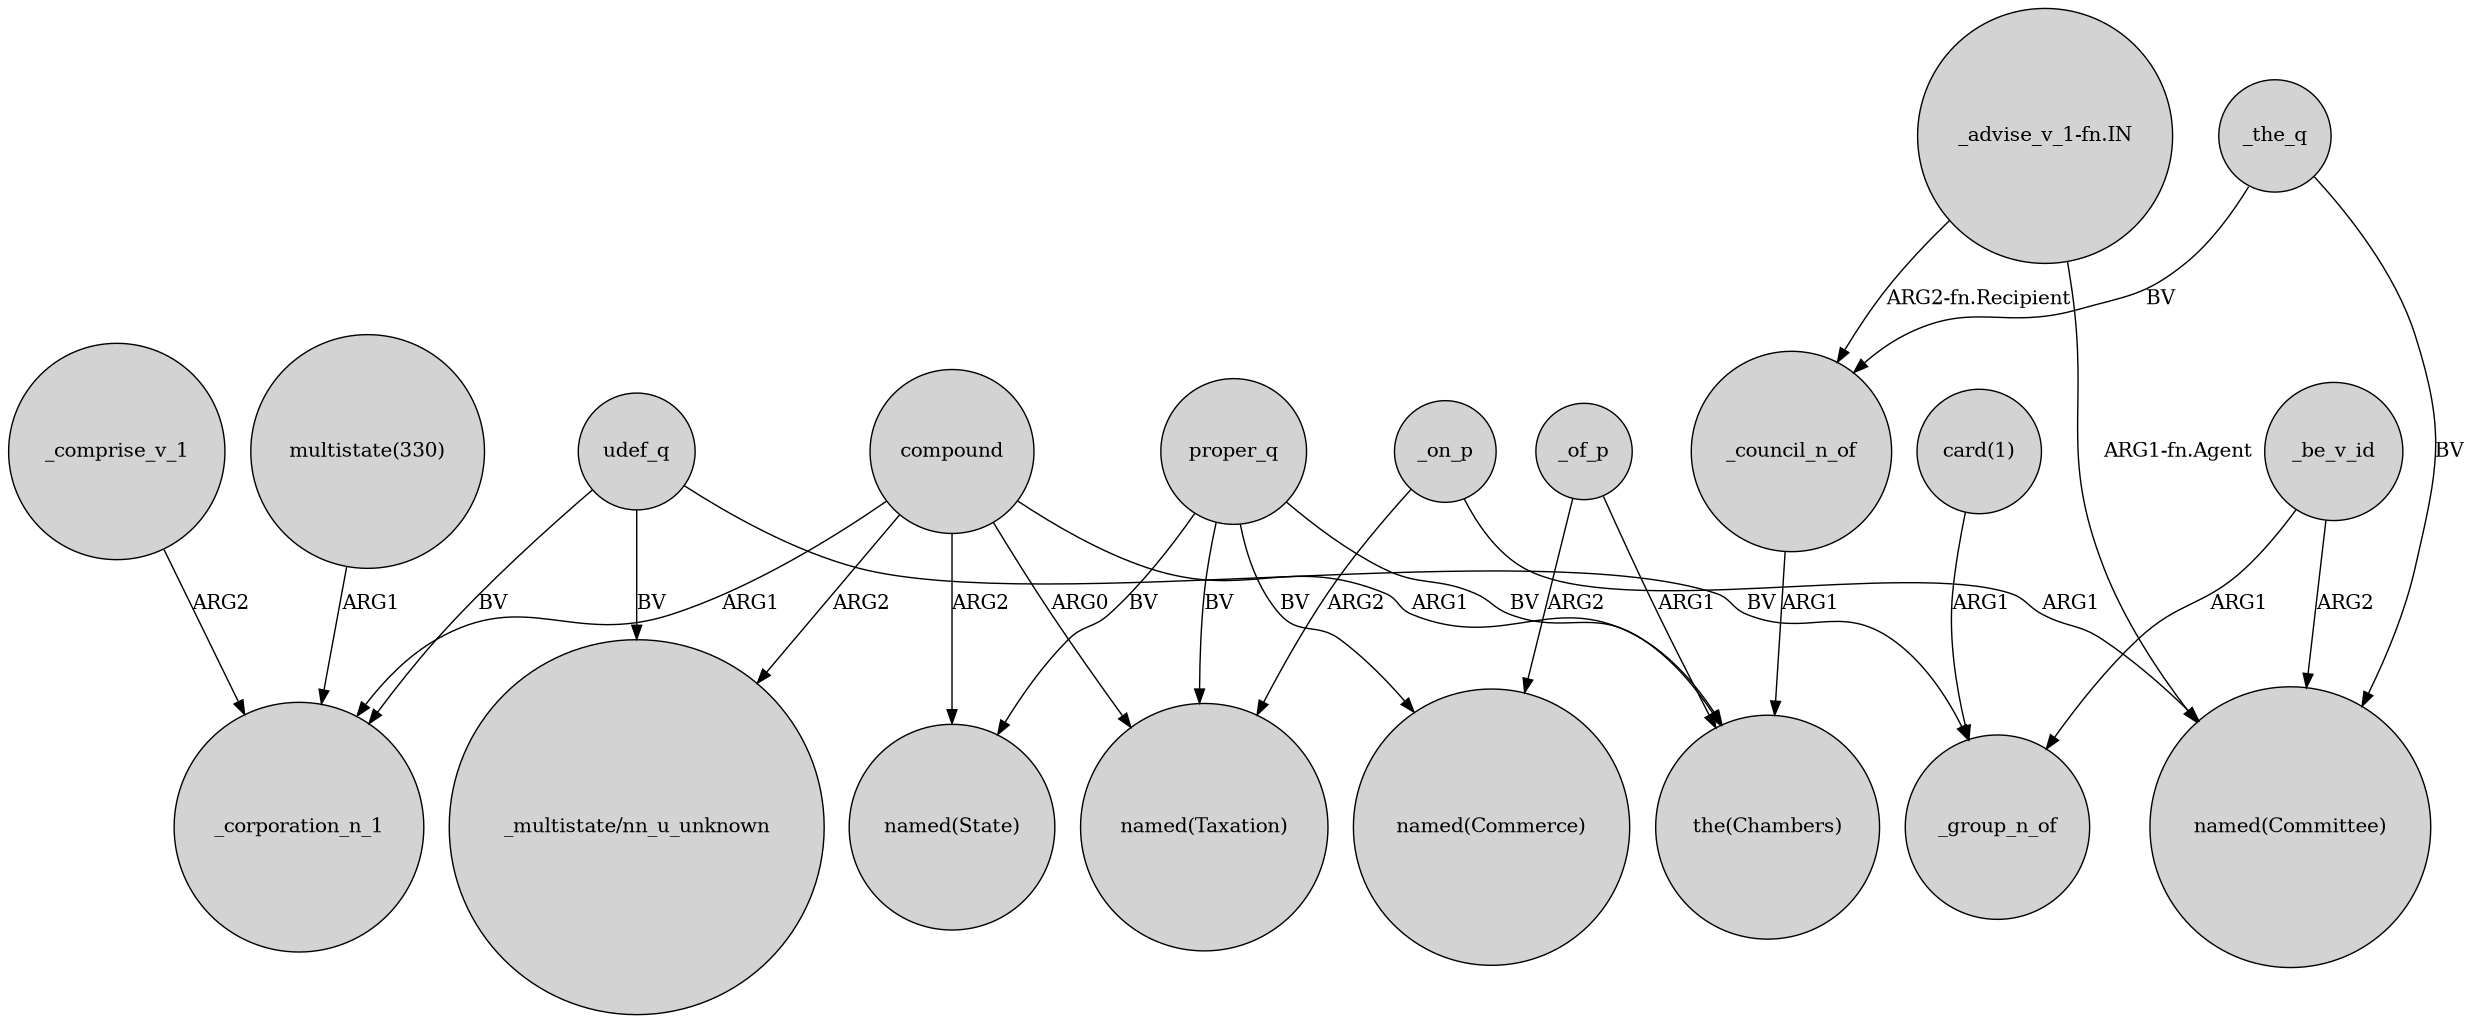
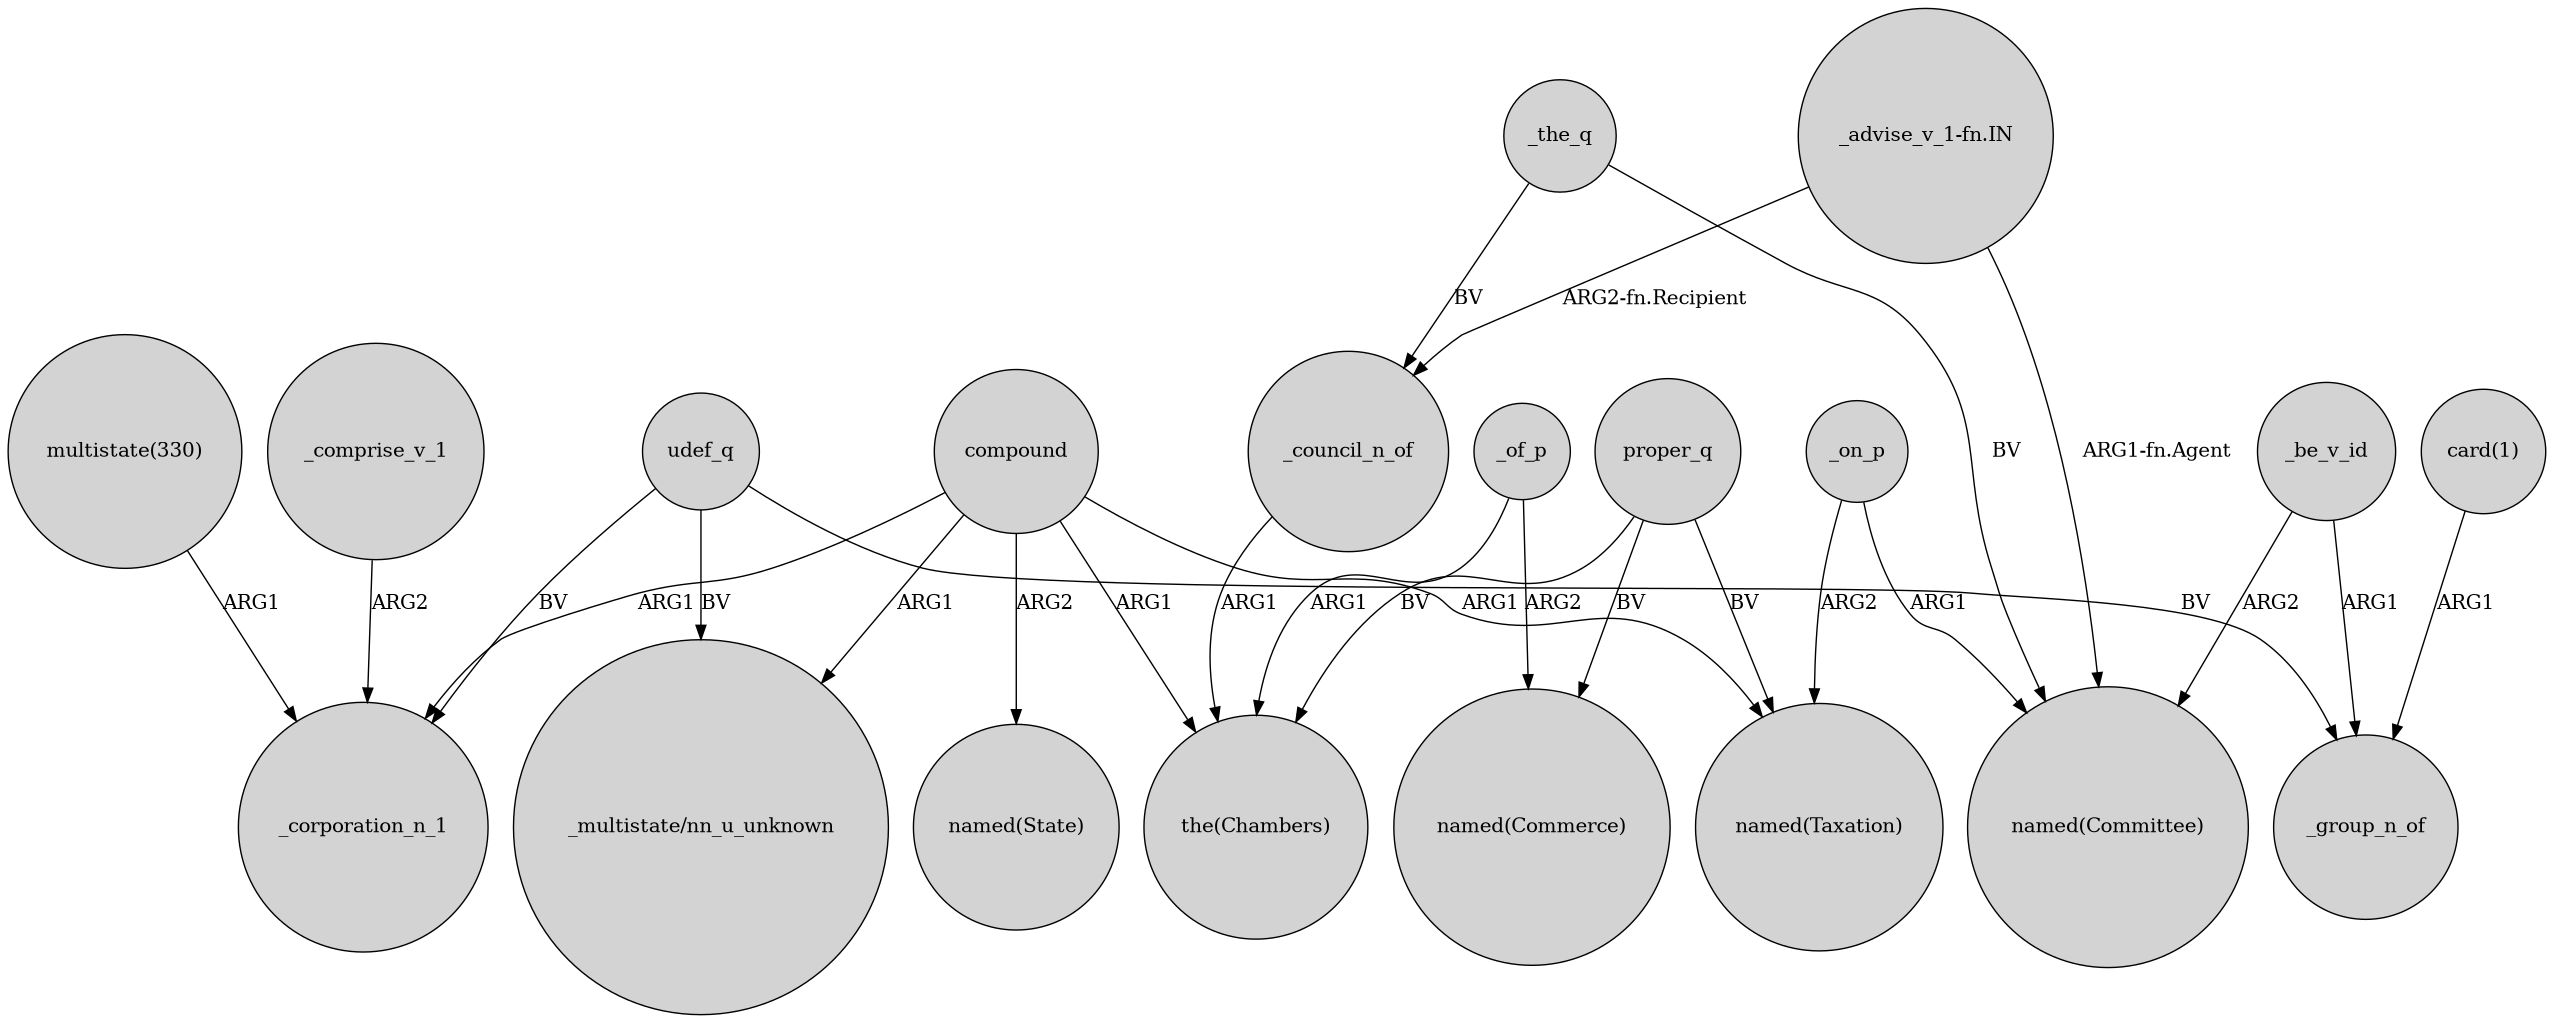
(862, 604) -> (926, 604)
(1080, 604) -> (1491, 604)
(1101, 620) -> none
